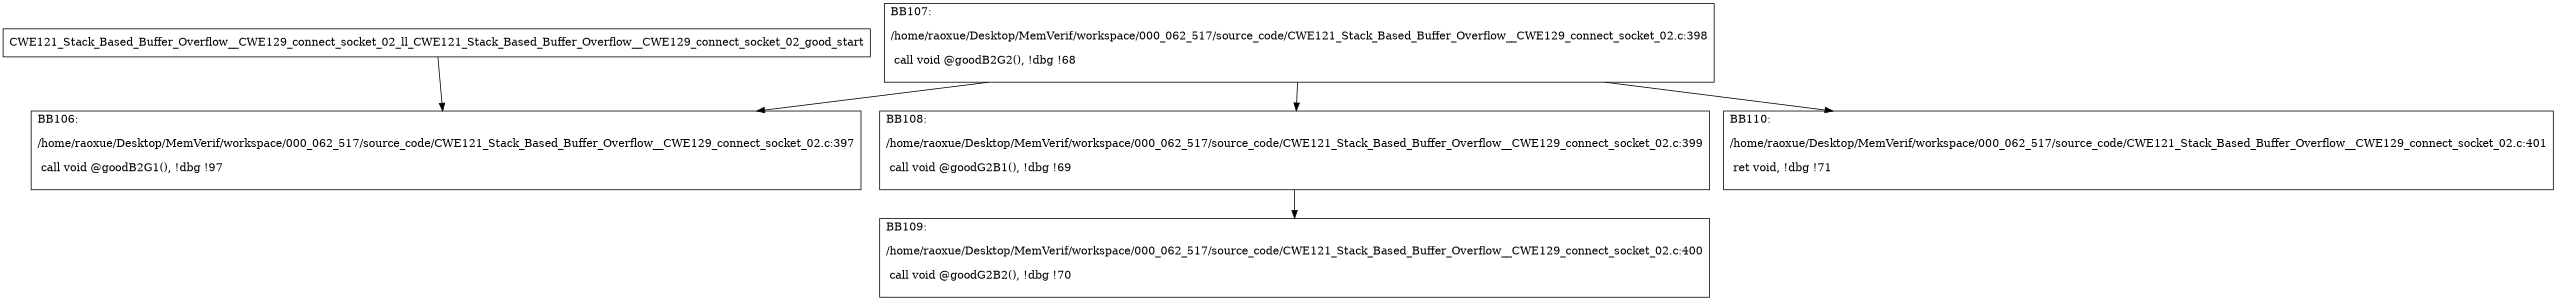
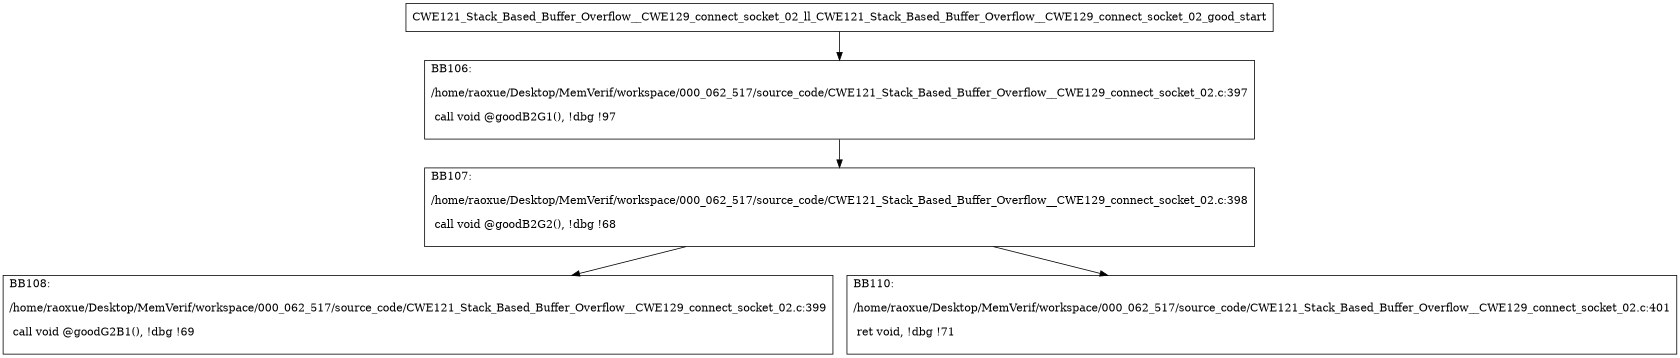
(877, 96) -> (840, 150)
(1295, 258) -> none
